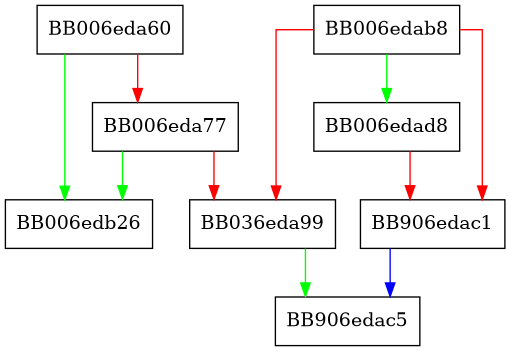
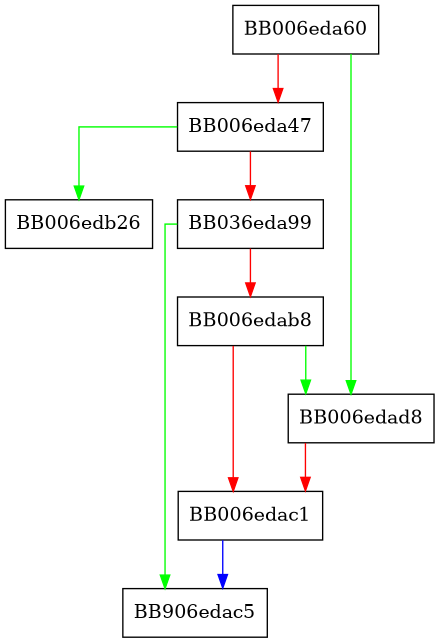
(276, 89) -> (250, 266)
(65, 120) -> (351, 217)
(165, 127) -> (250, 127)
(433, 224) -> (250, 516)
